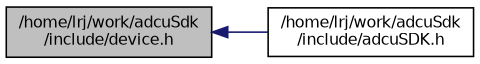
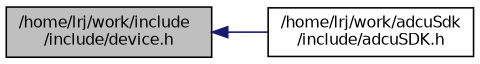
(109, 32) -> (109, 32)
